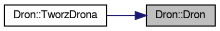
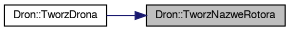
(181, 16) -> (216, 16)
